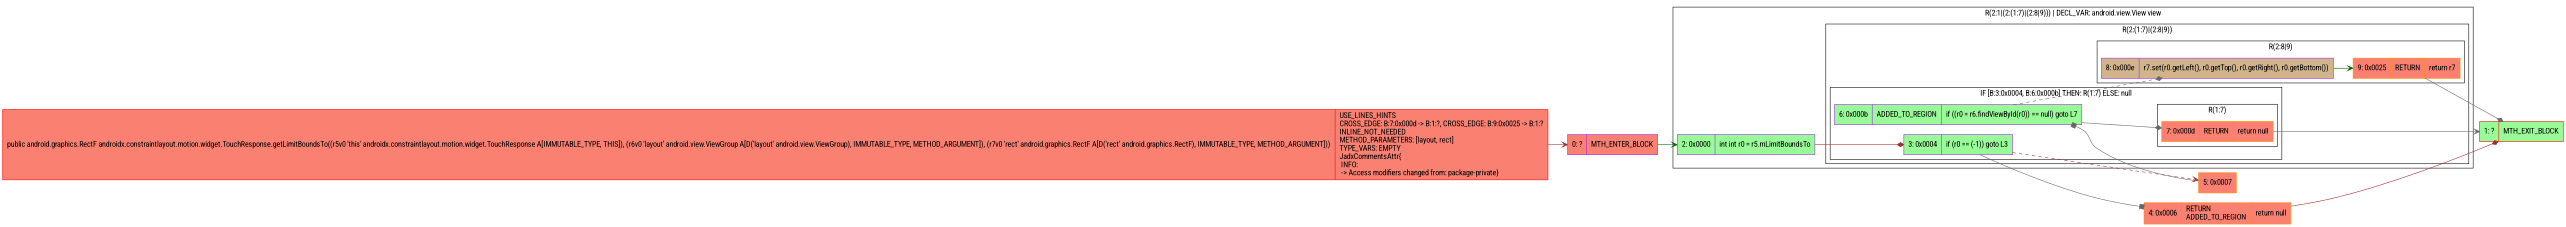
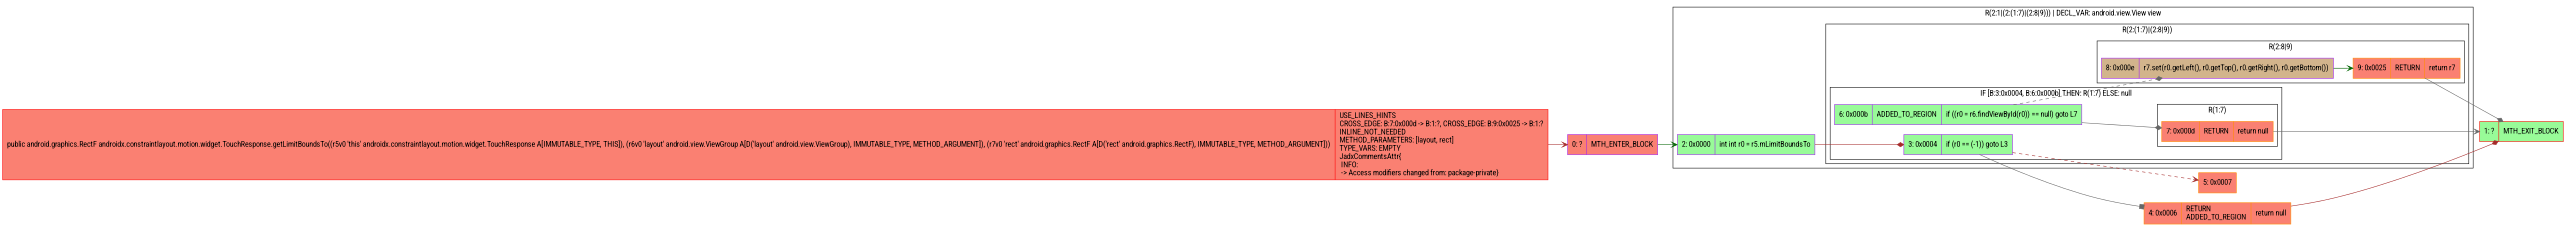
(2109, 156) -> none
